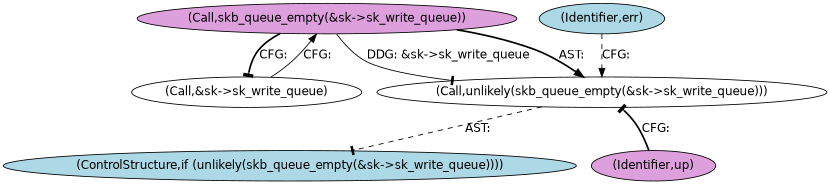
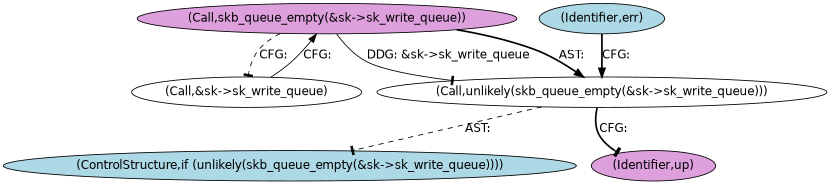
(259, 49) -> (259, 49)
(602, 51) -> (602, 51)
(639, 129) -> (598, 132)
